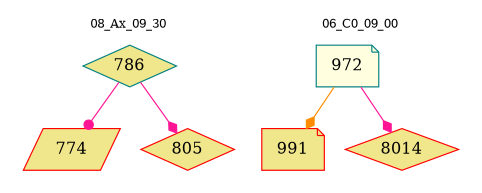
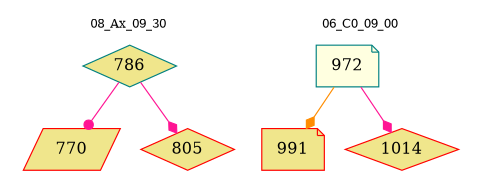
(72, 149) -> (72, 149)
(402, 149) -> (402, 149)
